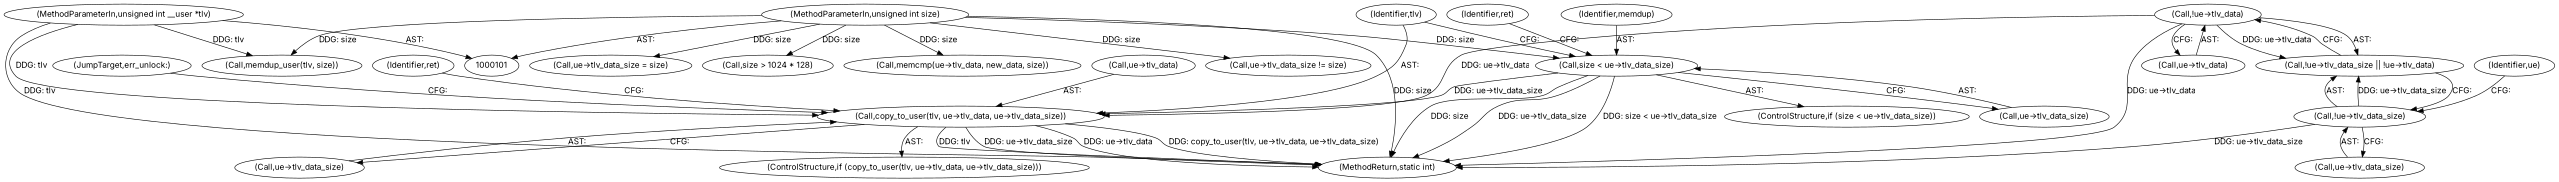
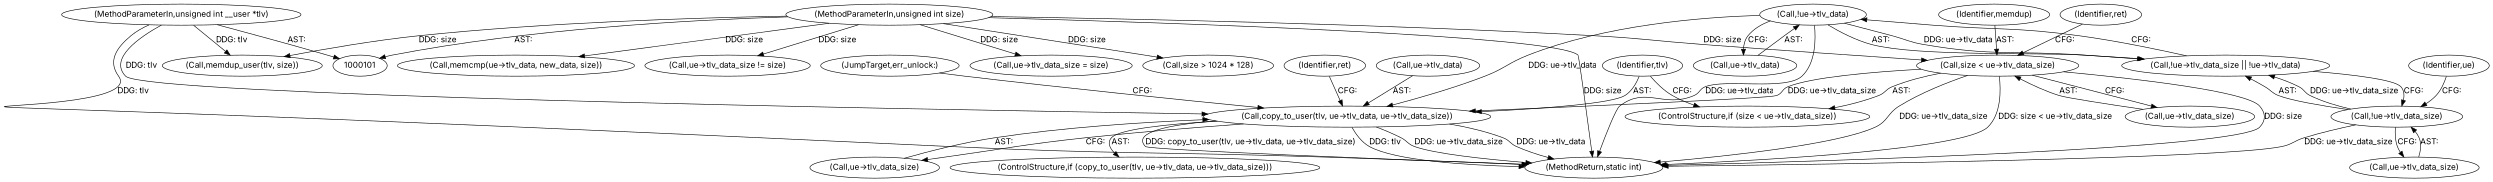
(1497, 39) -> (1670, 94)
